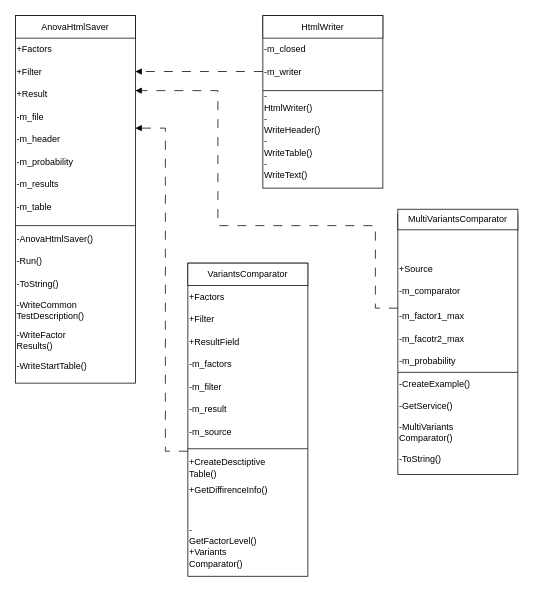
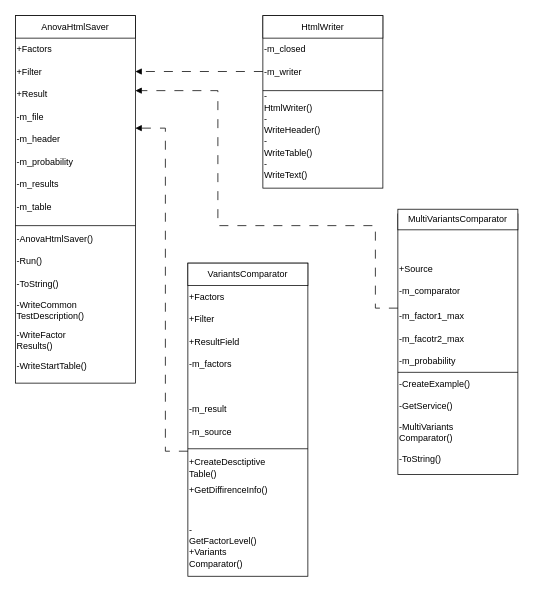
(210, 387) -> none
